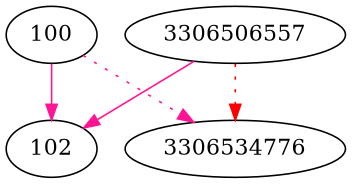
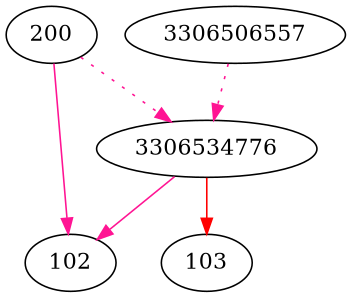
(52, 35) -> (52, 35)
(235, 84) -> (223, 84)
(153, 86) -> (142, 203)
none -> (207, 263)
